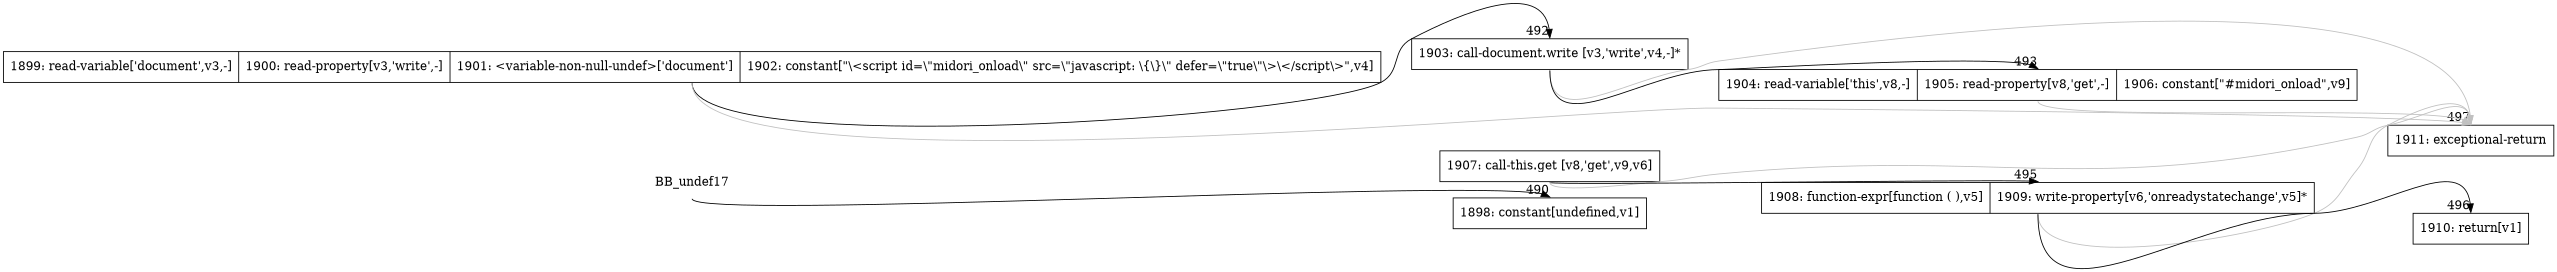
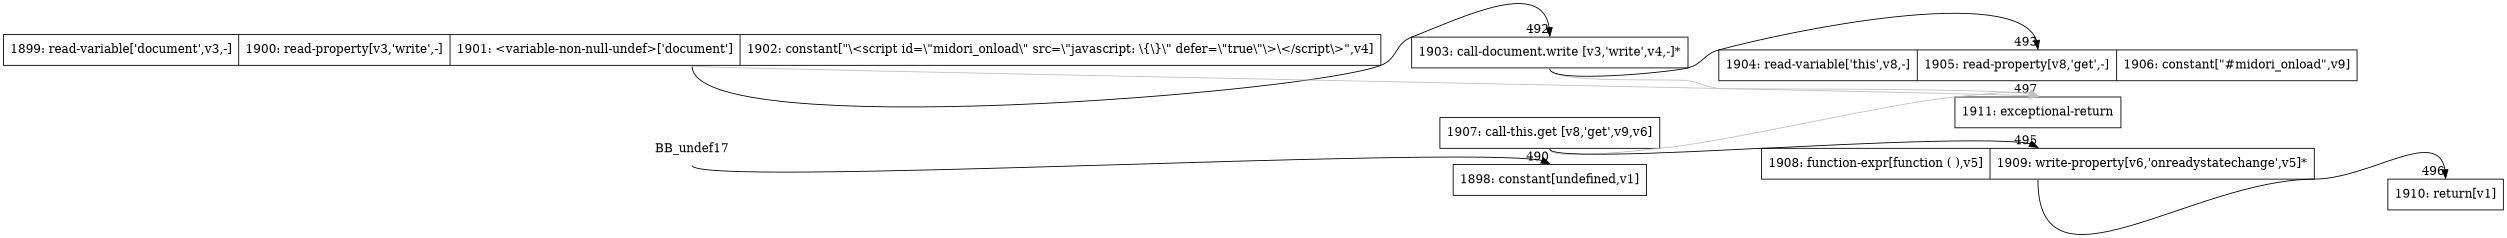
(2250, 113) -> none
(2274, 226) -> none
